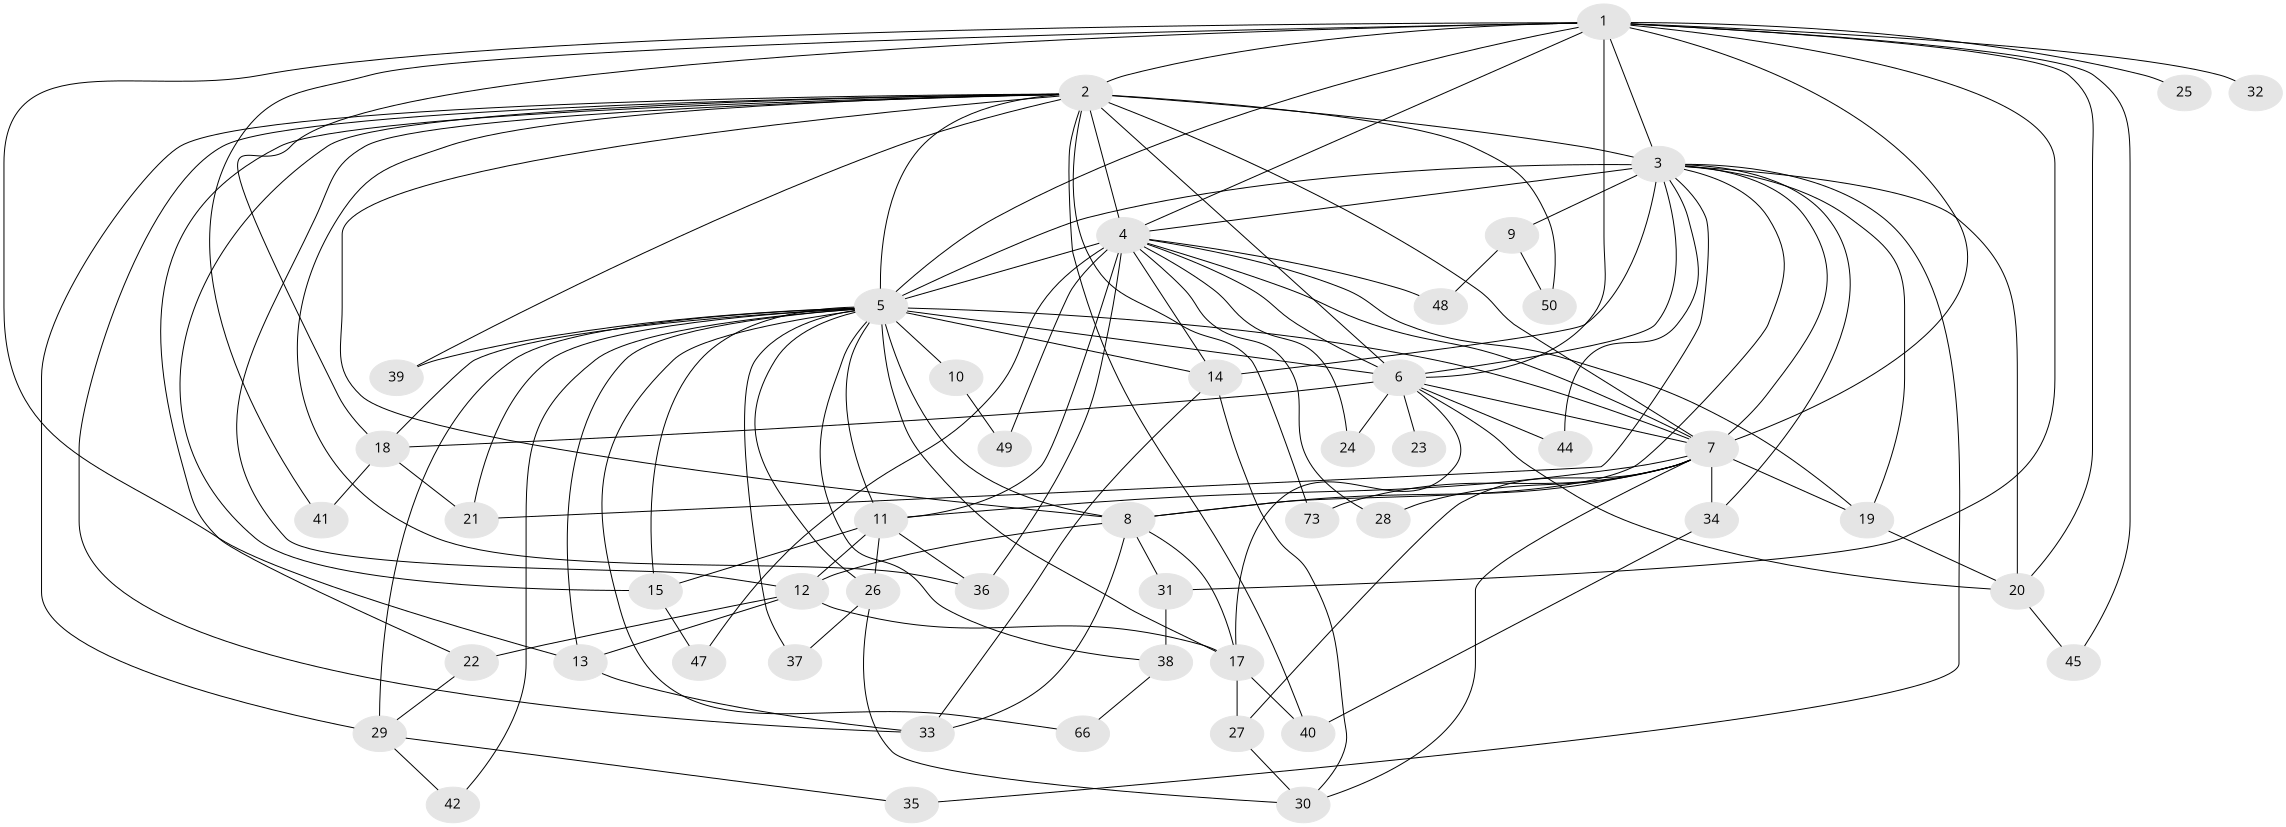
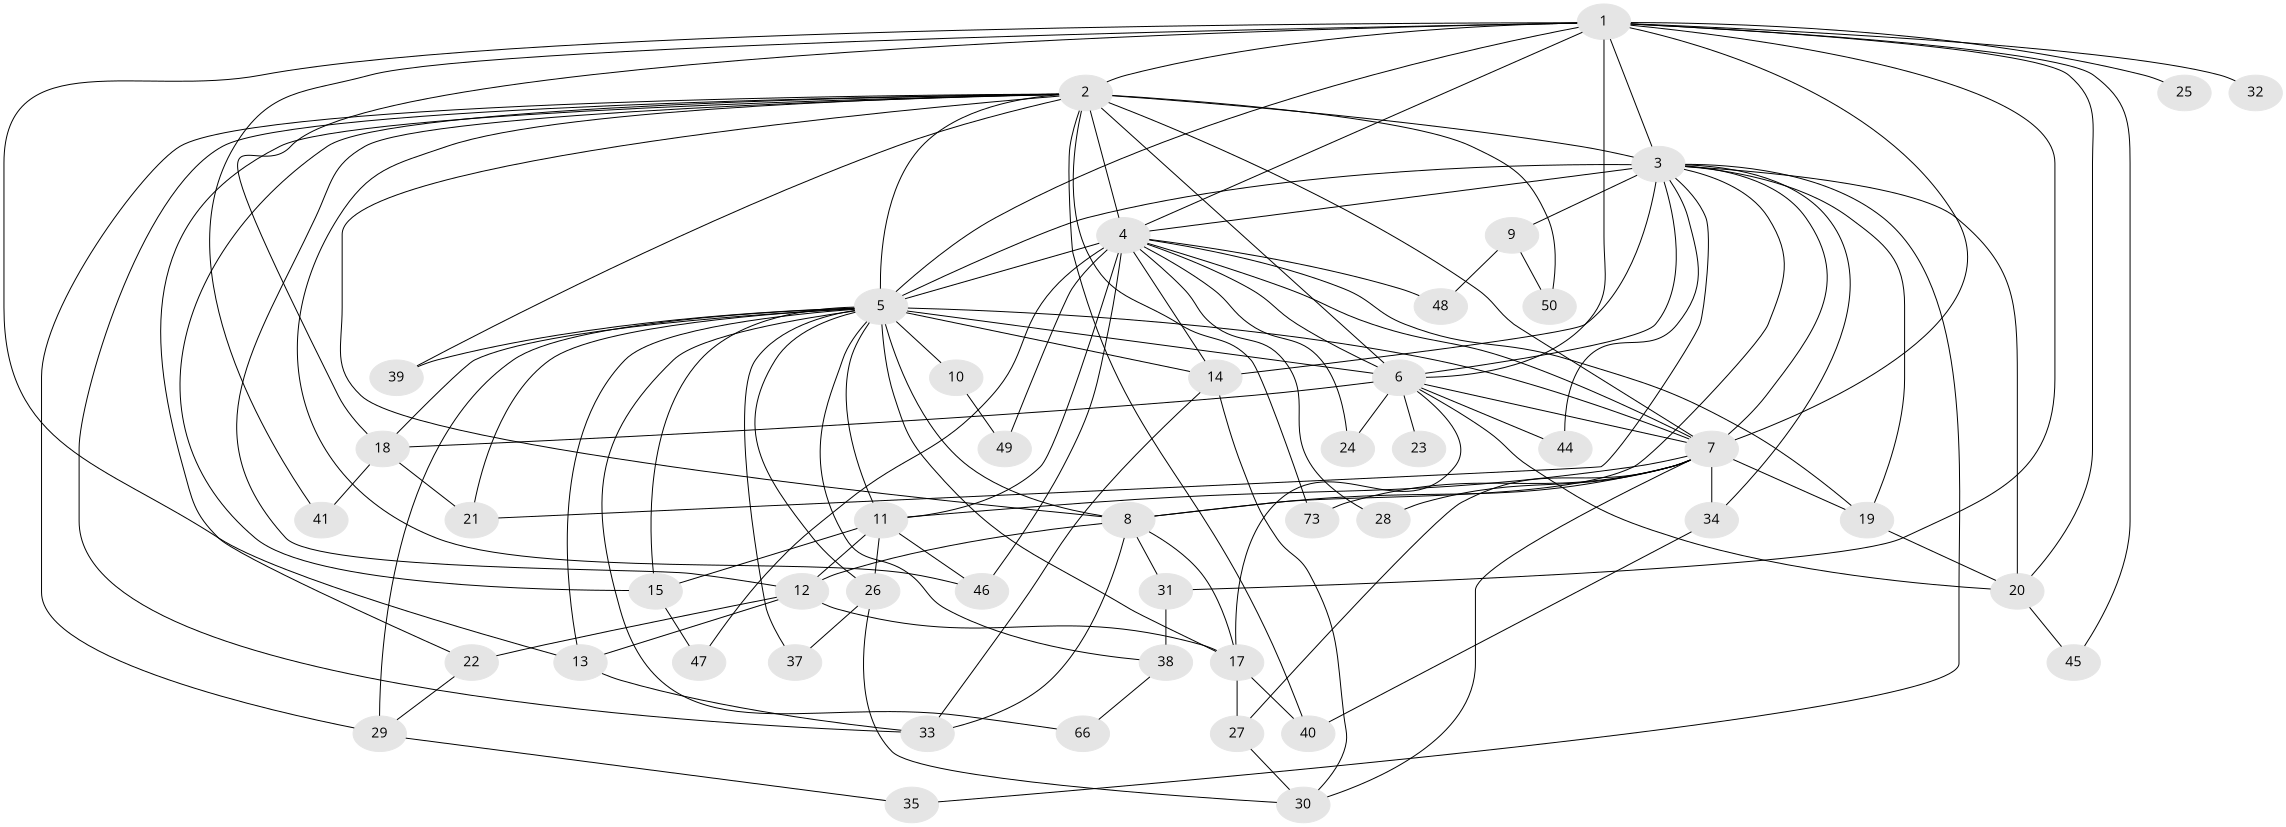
(982, 591) -> (982, 591)
(453, 805) -> none
